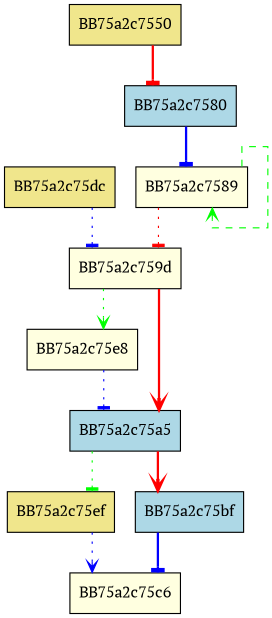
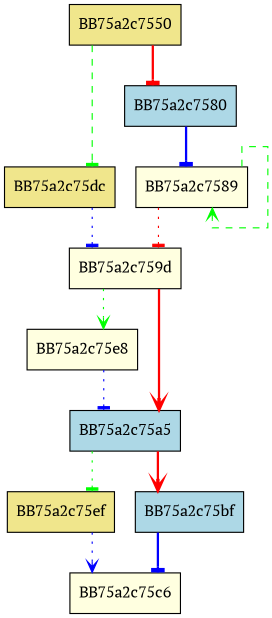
none -> (92, 103)
